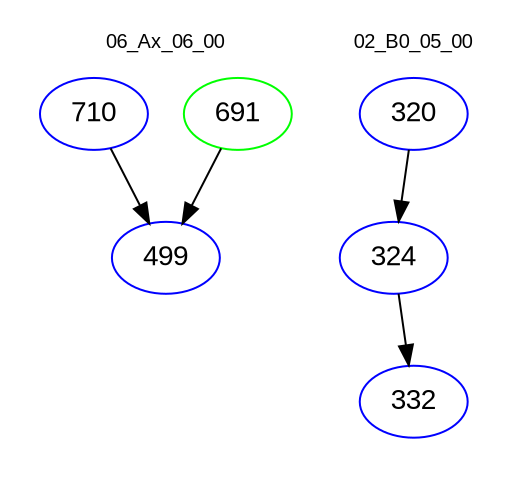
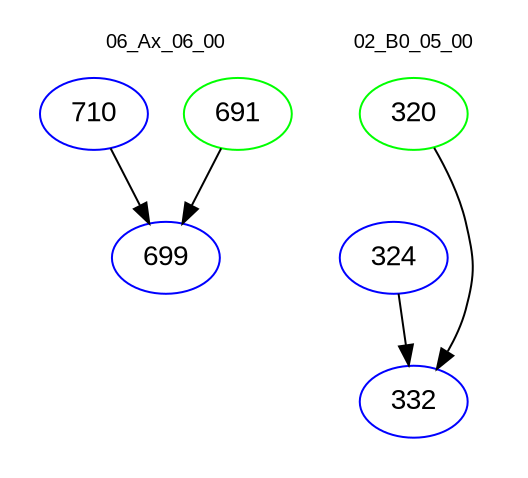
(414, 114) -> (414, 114)
(405, 175) -> (471, 248)
(166, 258) -> (166, 258)
